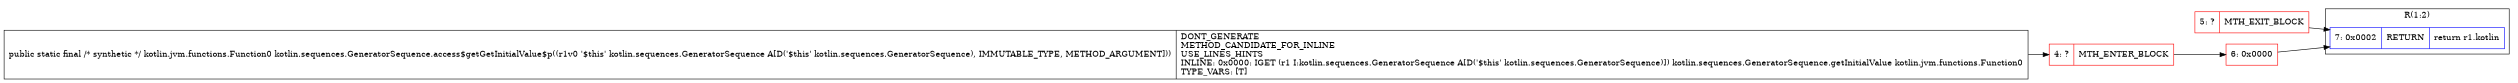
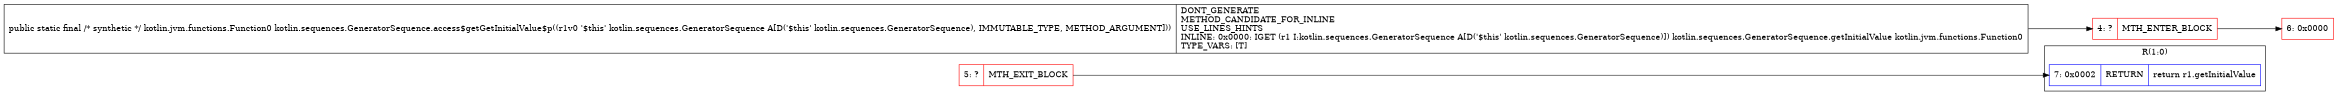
(2417, 16) -> (2155, 53)
(2467, 38) -> (2205, 75)
(2301, 50) -> none
